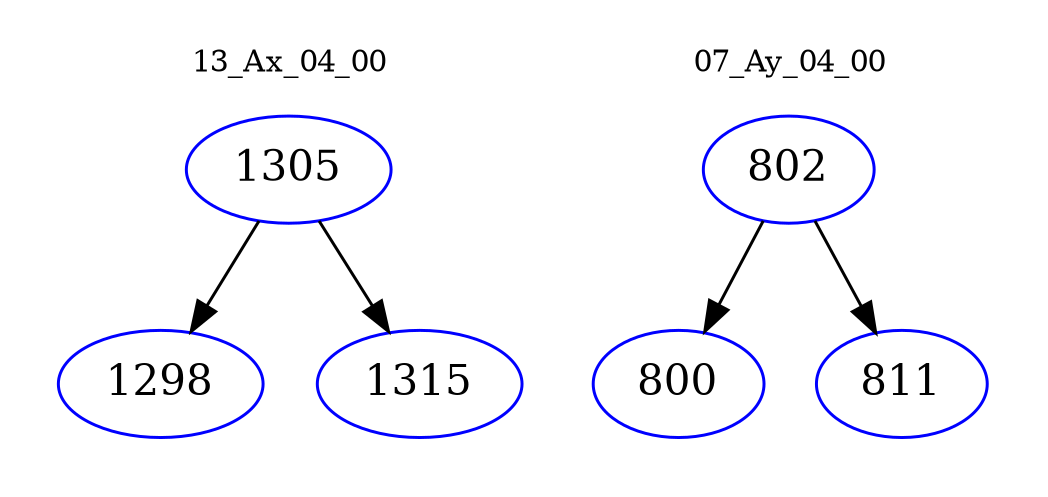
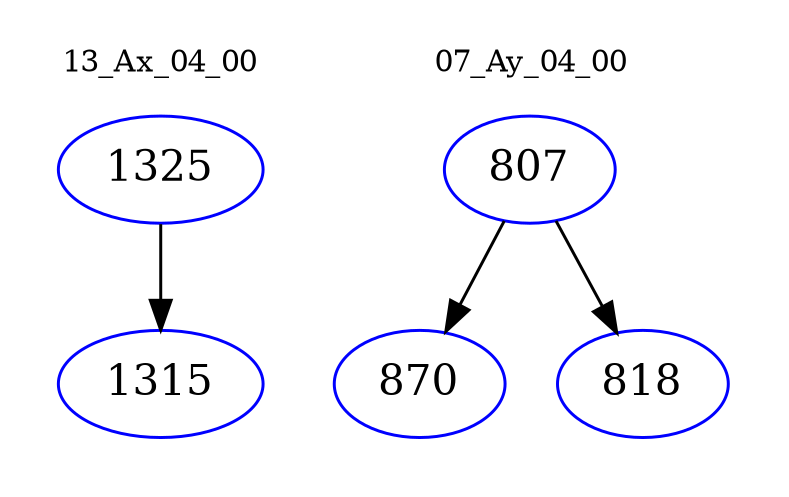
(289, 170) -> (161, 170)
(789, 170) -> (530, 170)
(161, 384) -> none
(679, 384) -> (420, 384)
(902, 384) -> (643, 384)
